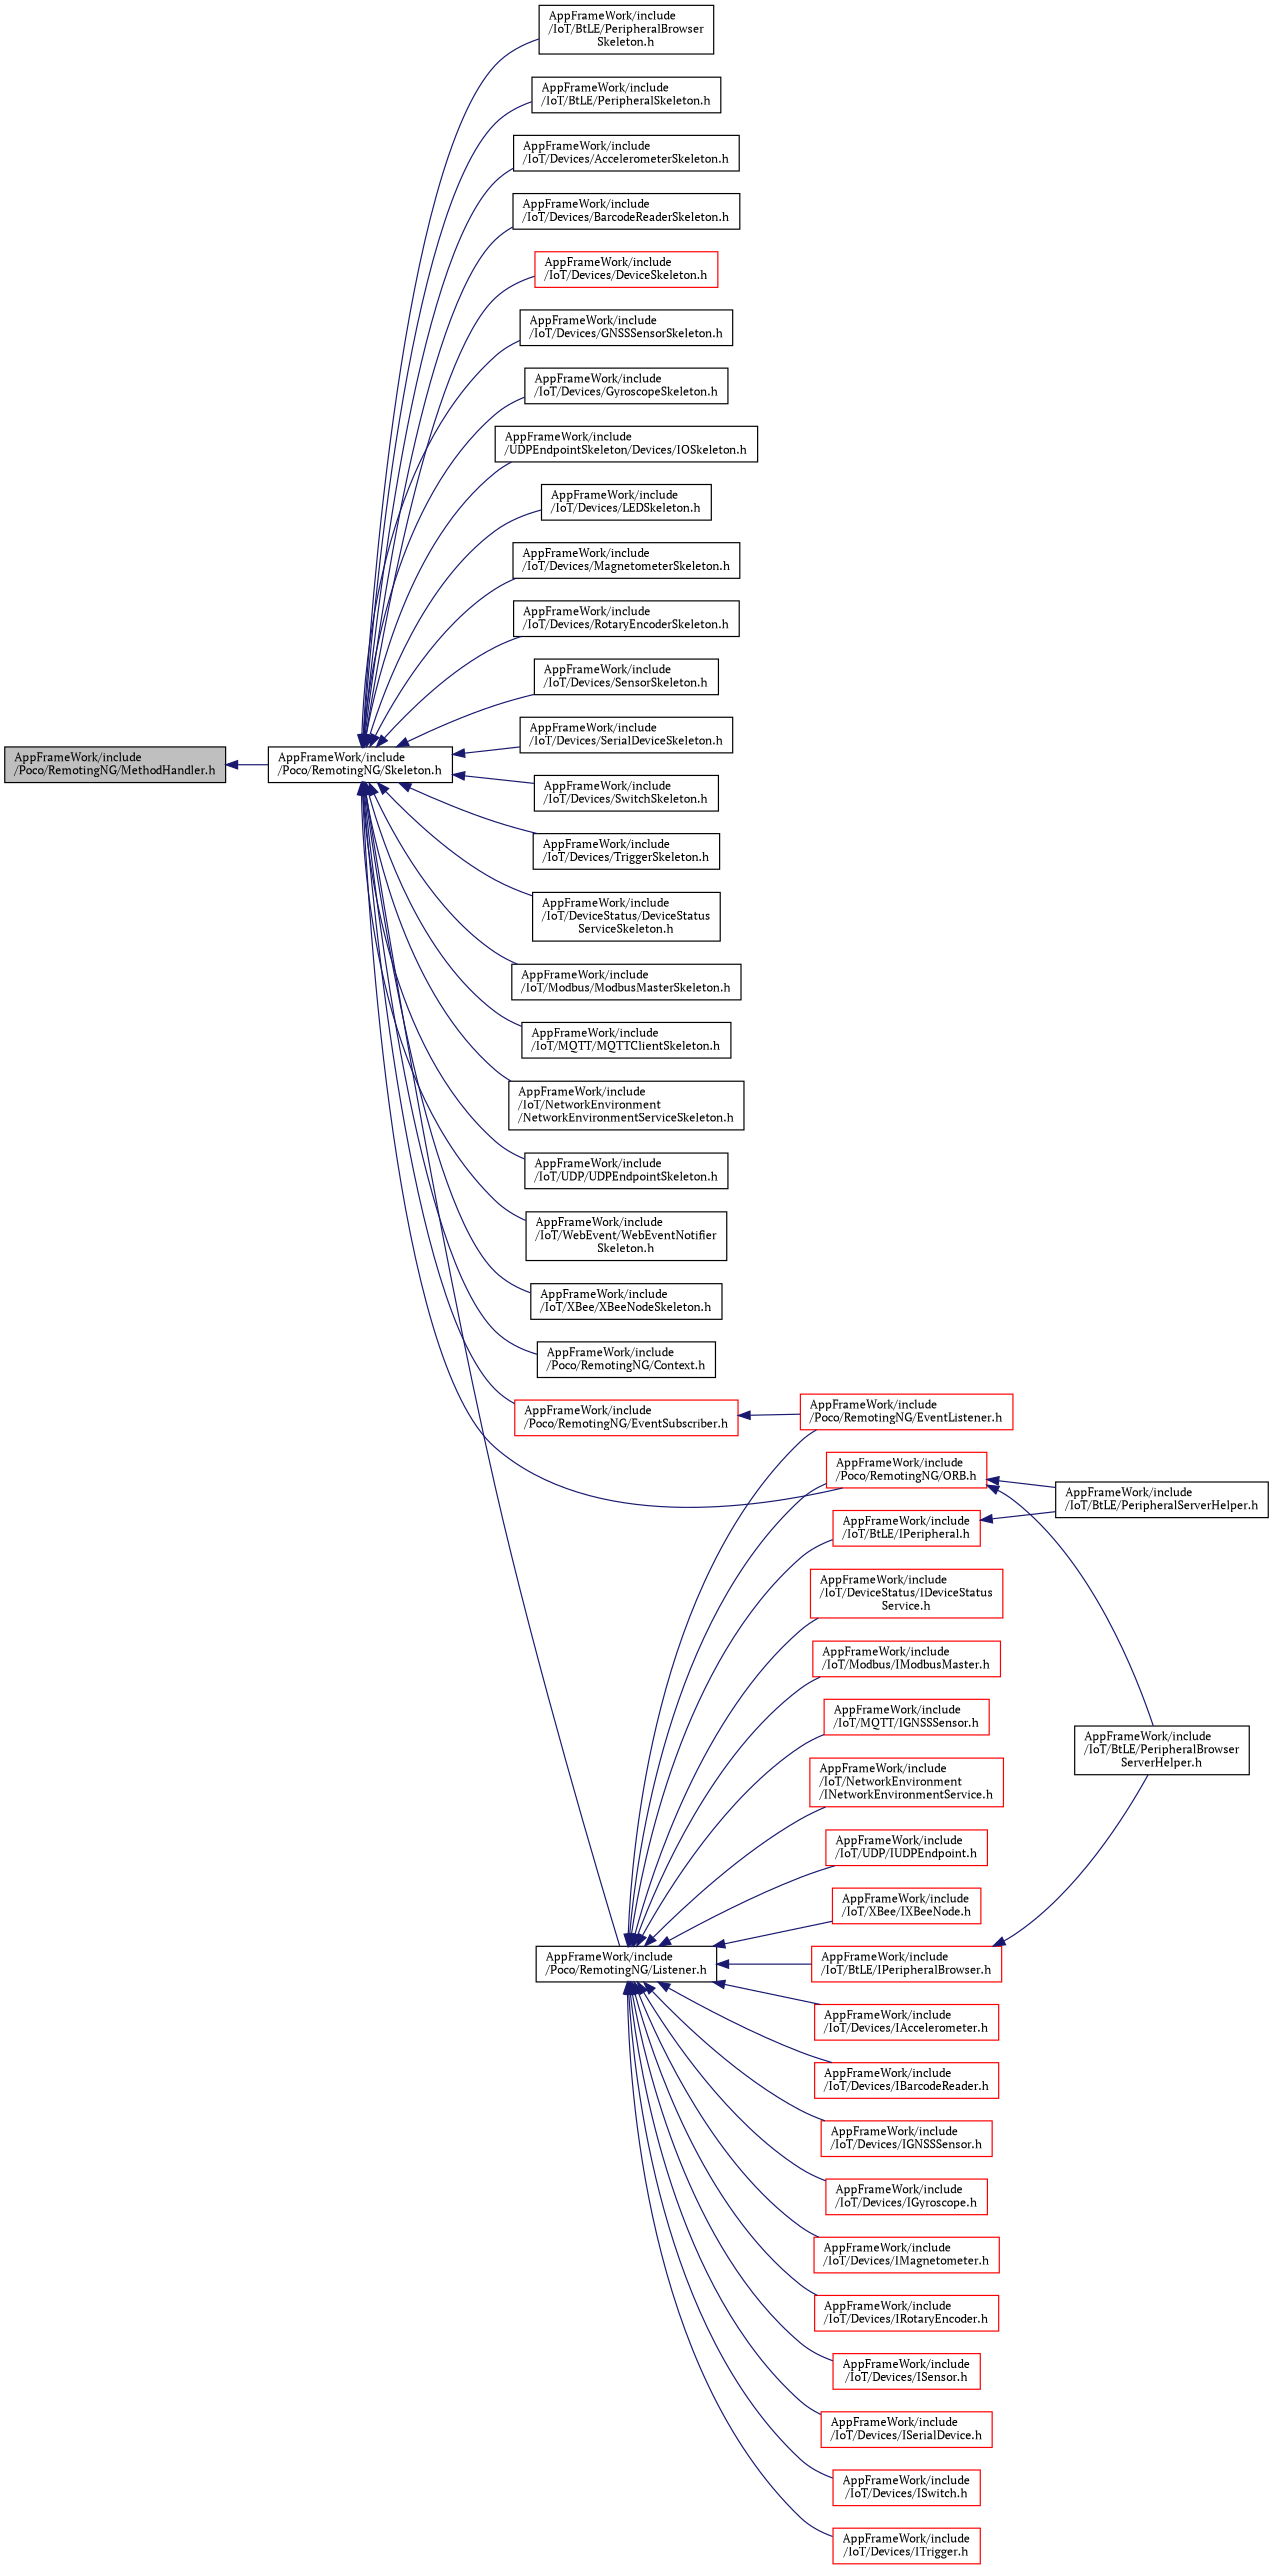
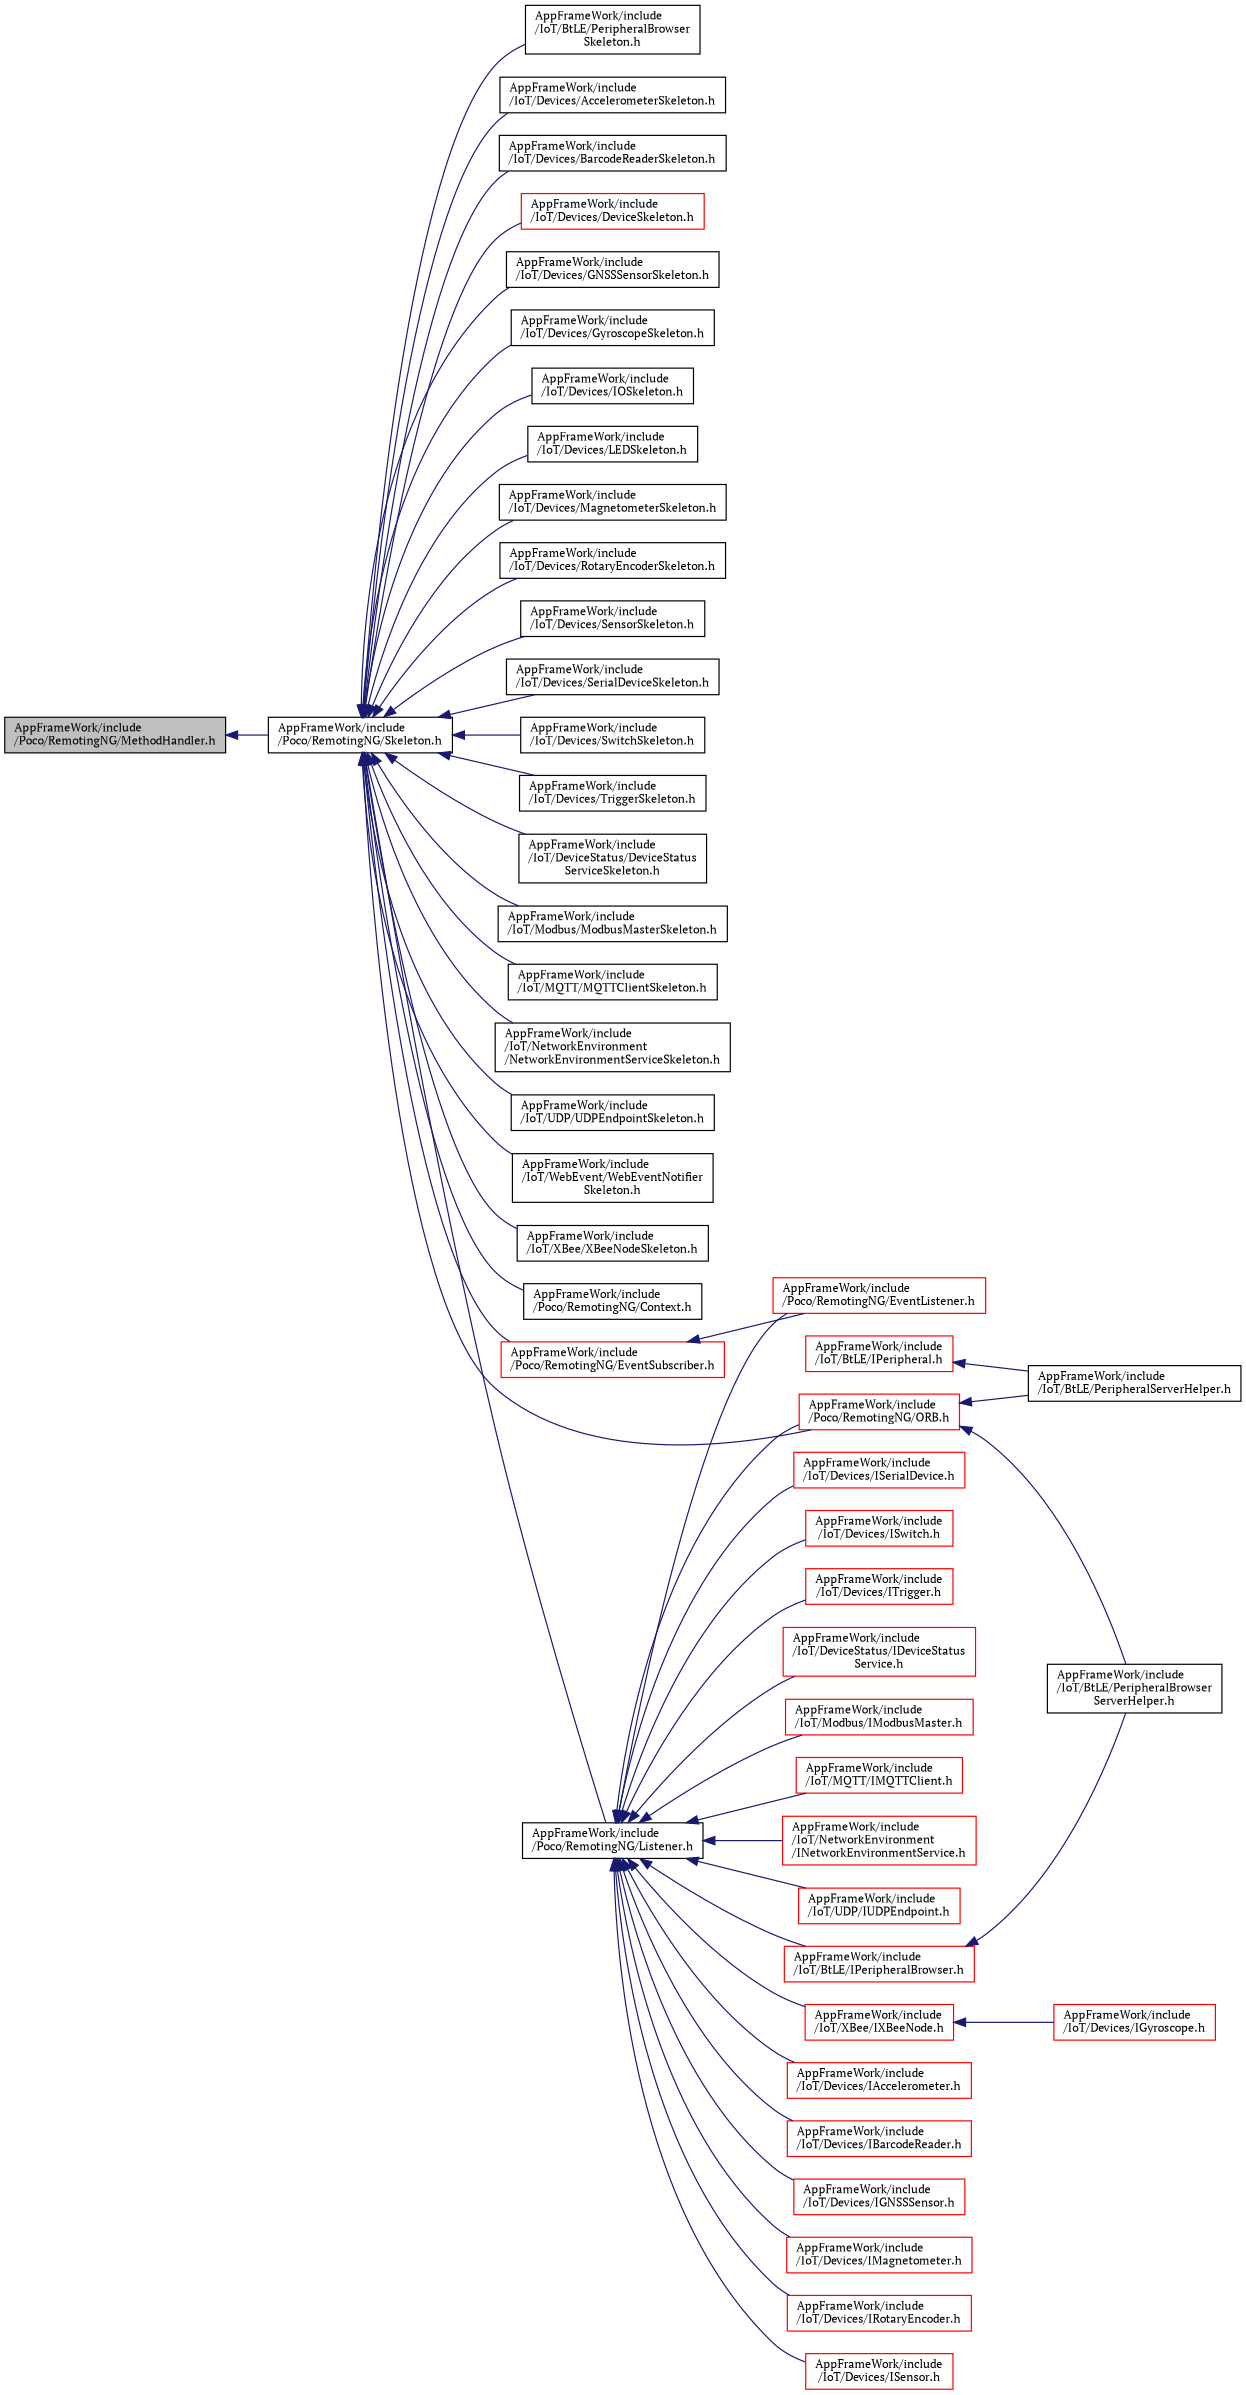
(626, 95) -> none
(626, 444) -> (613, 386)
(693, 1715) -> none
(907, 1717) -> (879, 1775)
(722, 2100) -> (1010, 2022)
